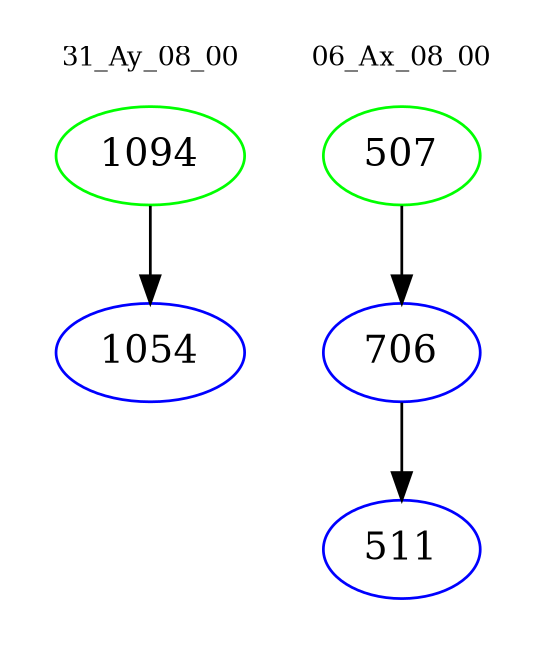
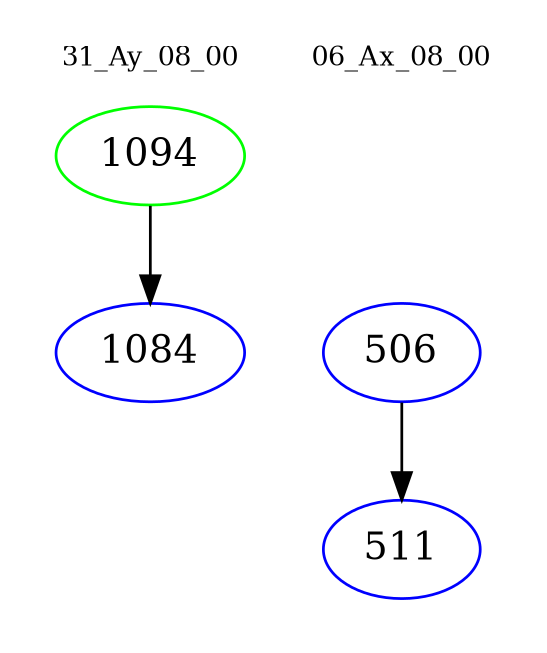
(402, 156) -> none
(150, 353) -> (150, 353)
(402, 353) -> (402, 353)
